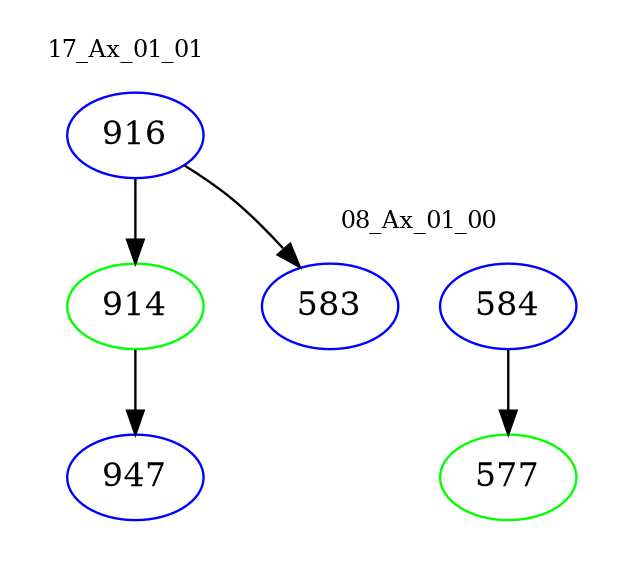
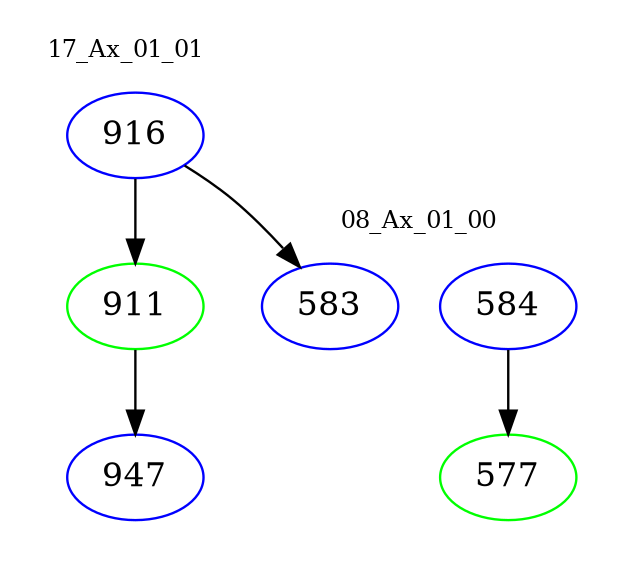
(135, 306) -> (135, 306)
